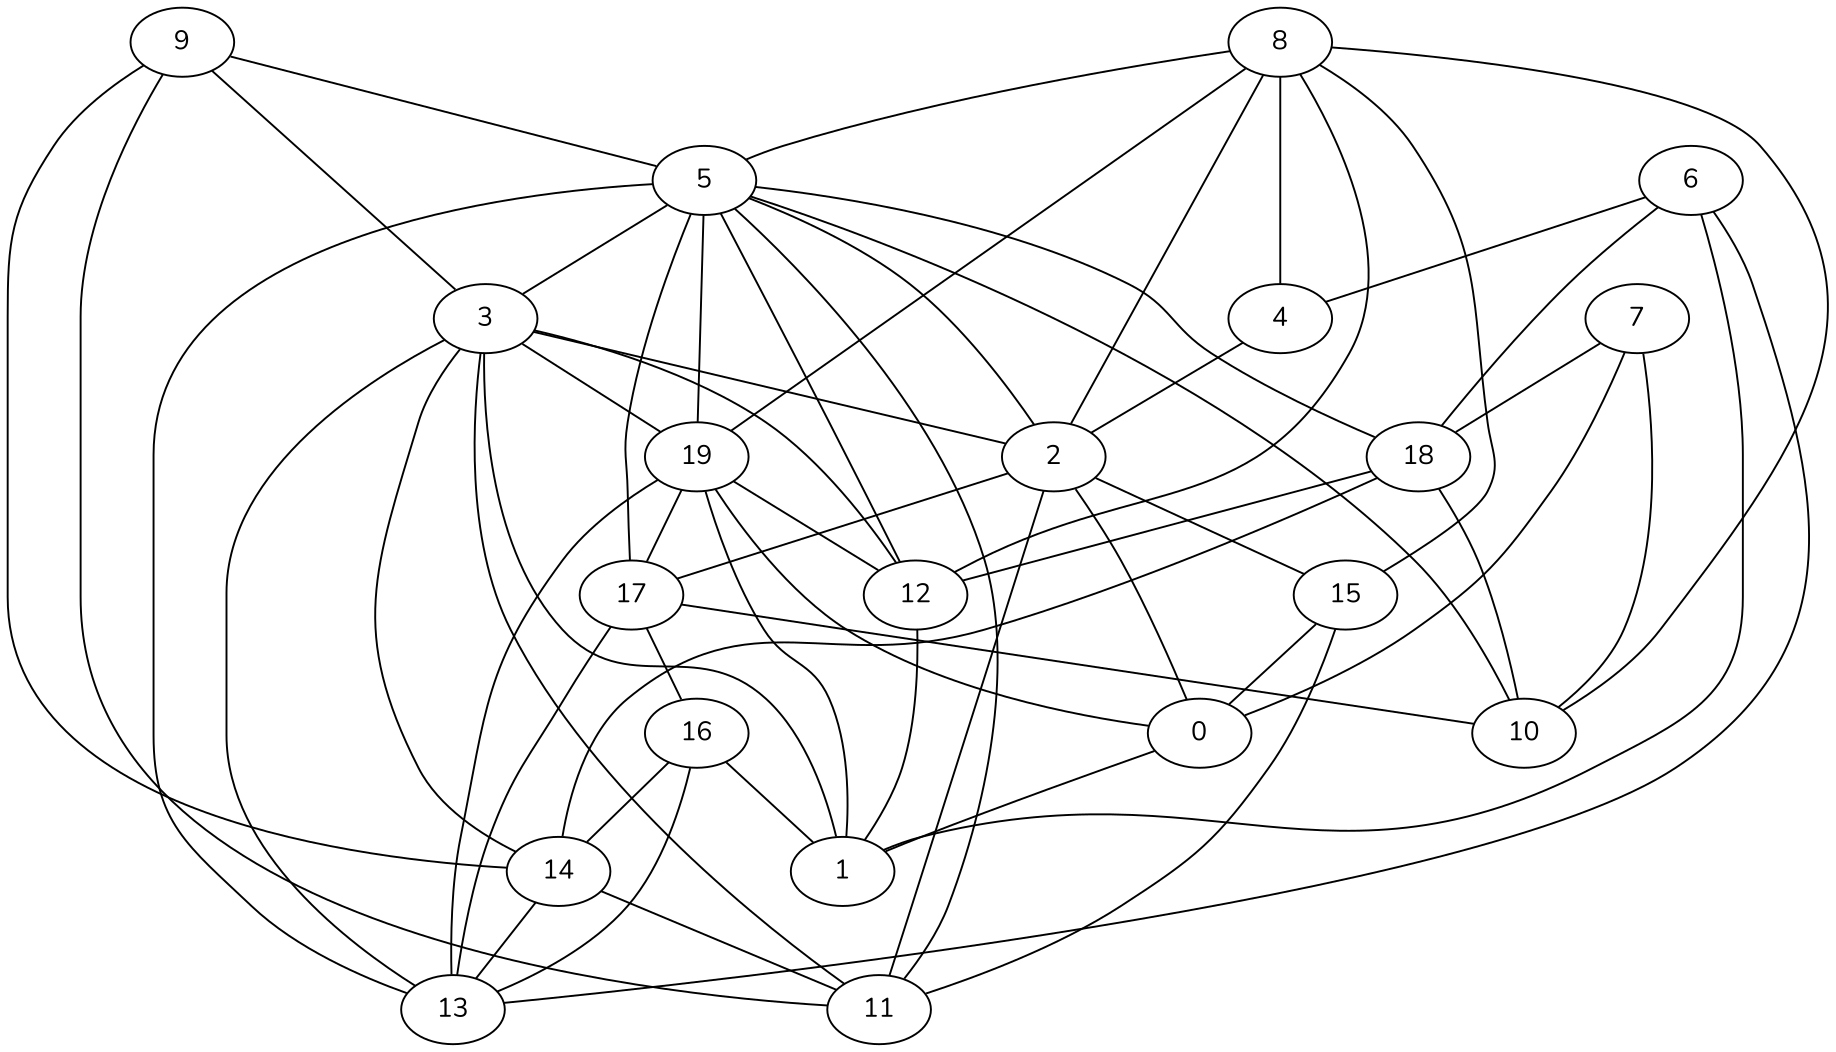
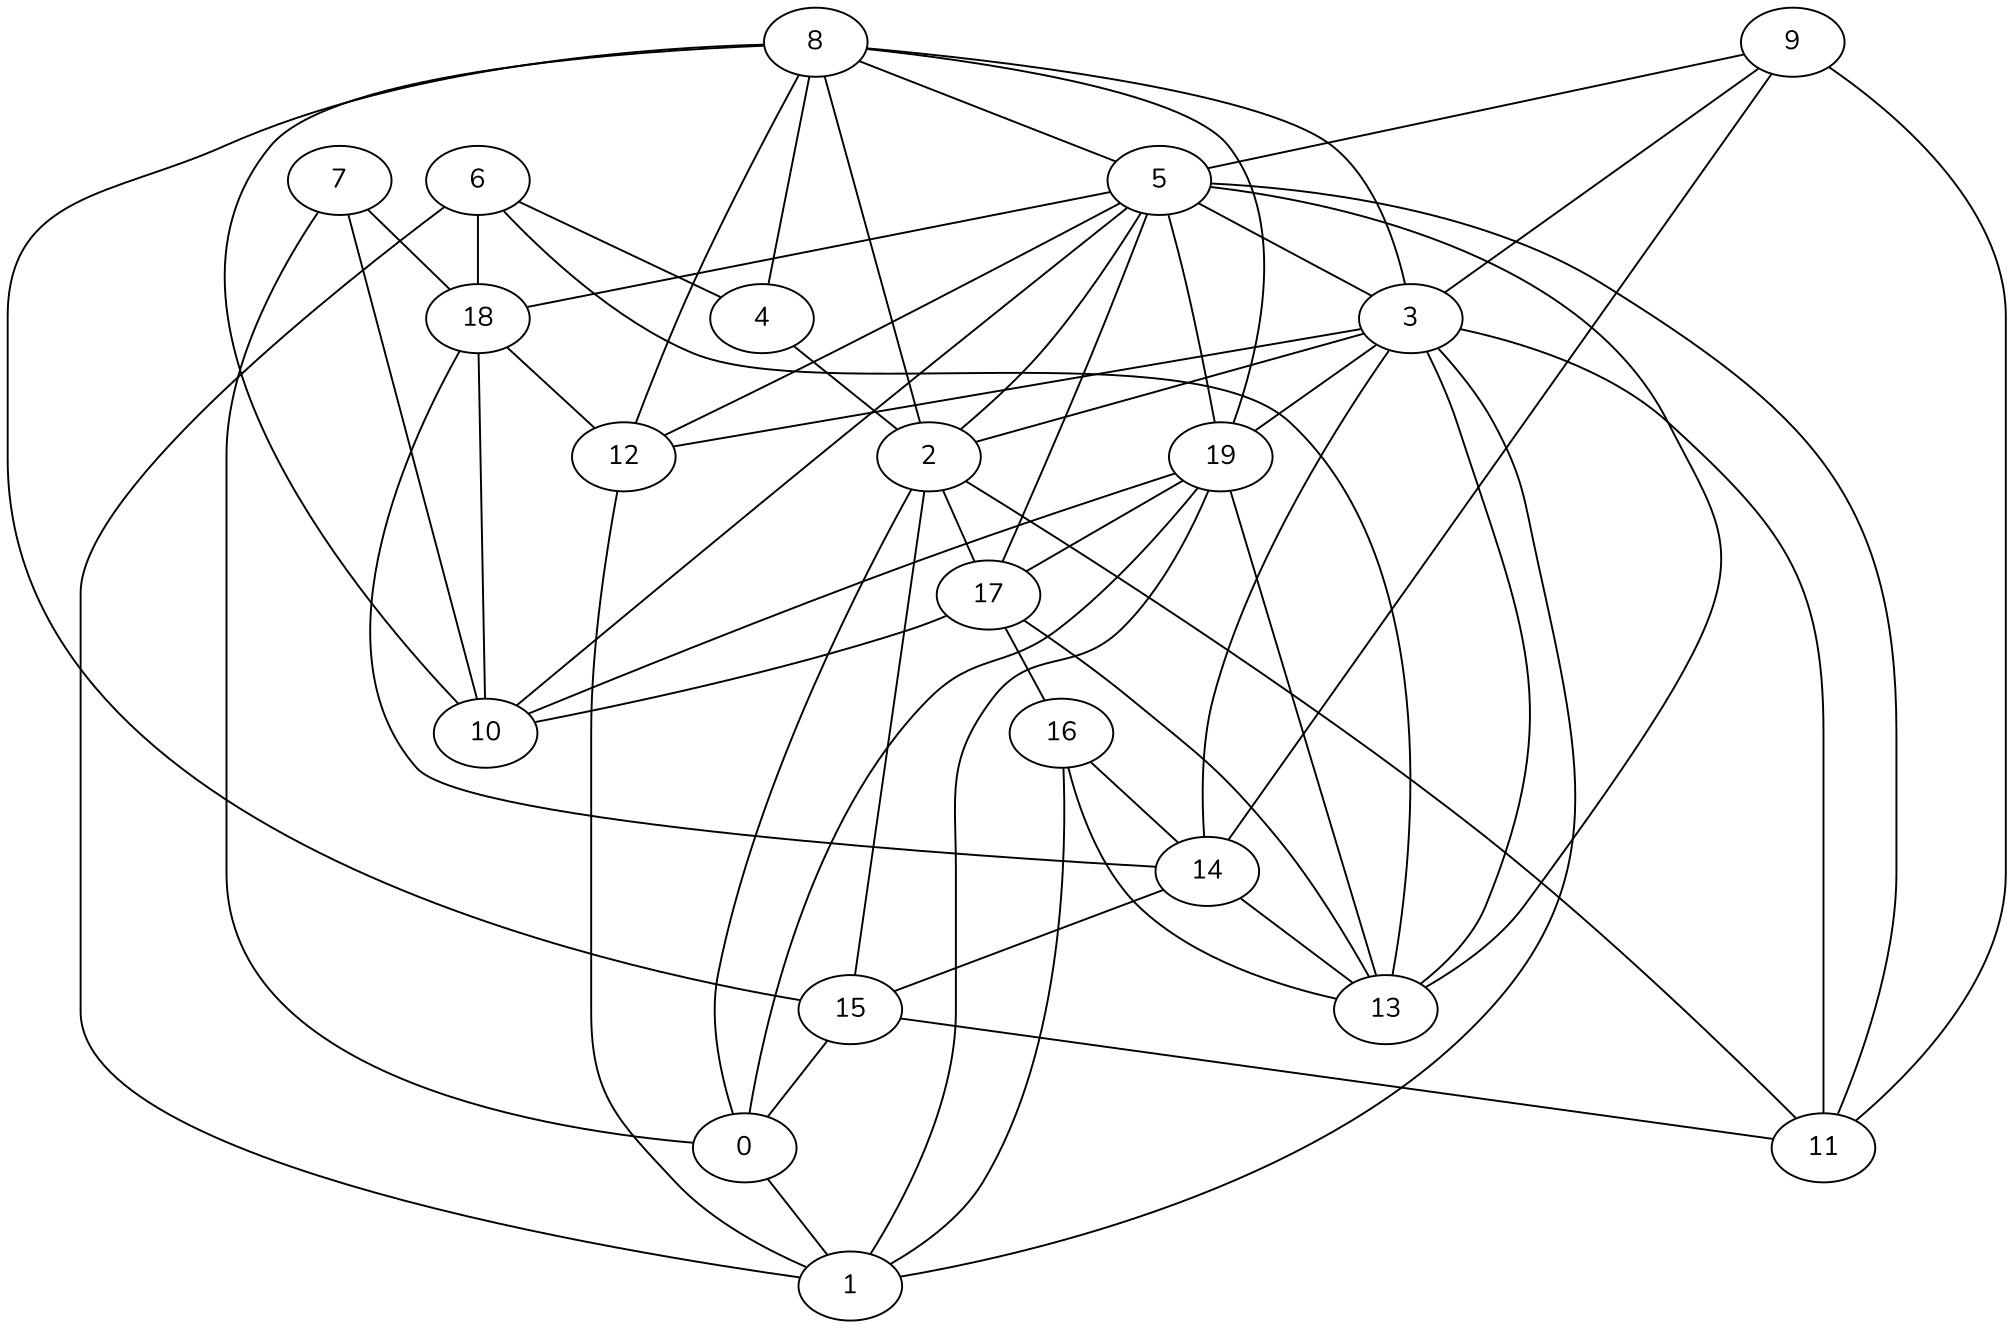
none -> (1183, 93)
(802, 524) -> (833, 593)
(719, 940) -> (1029, 941)
